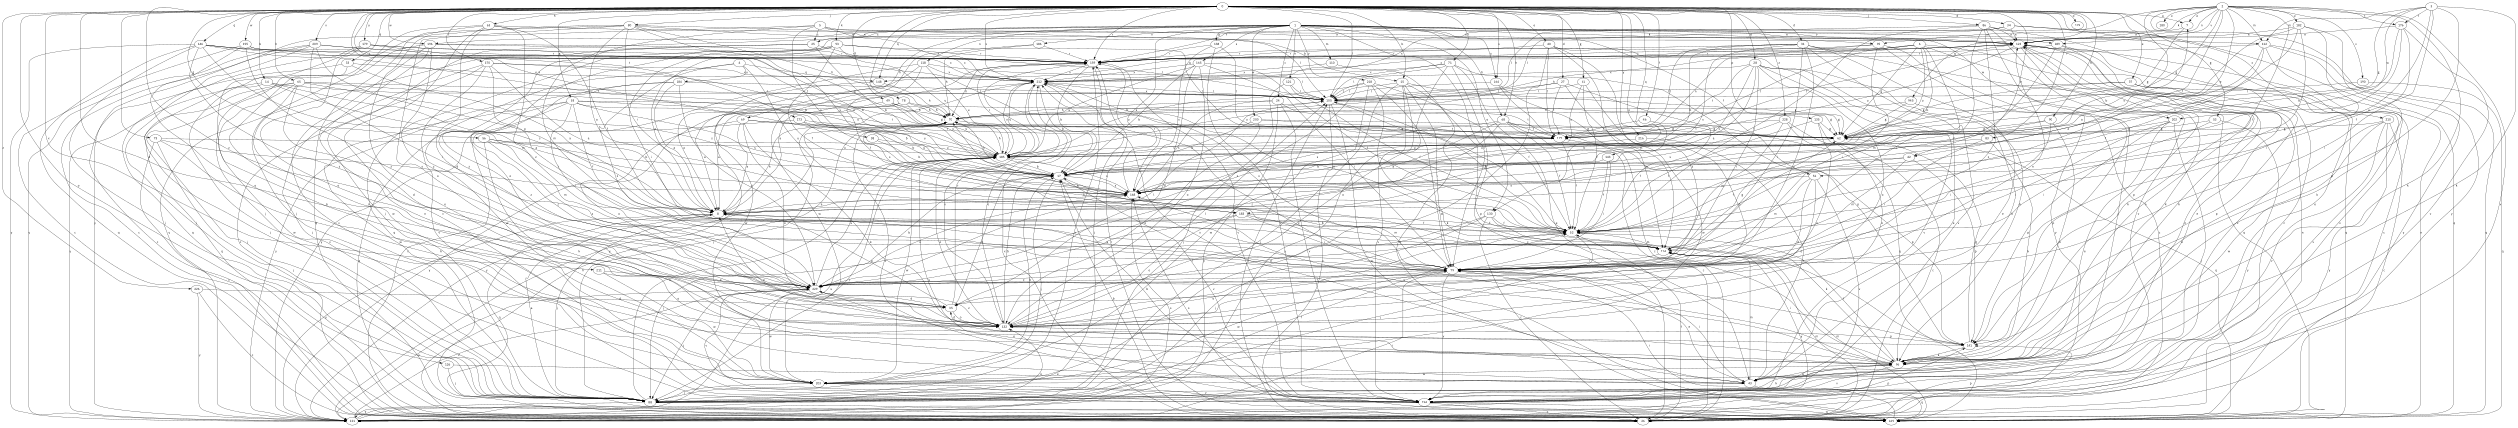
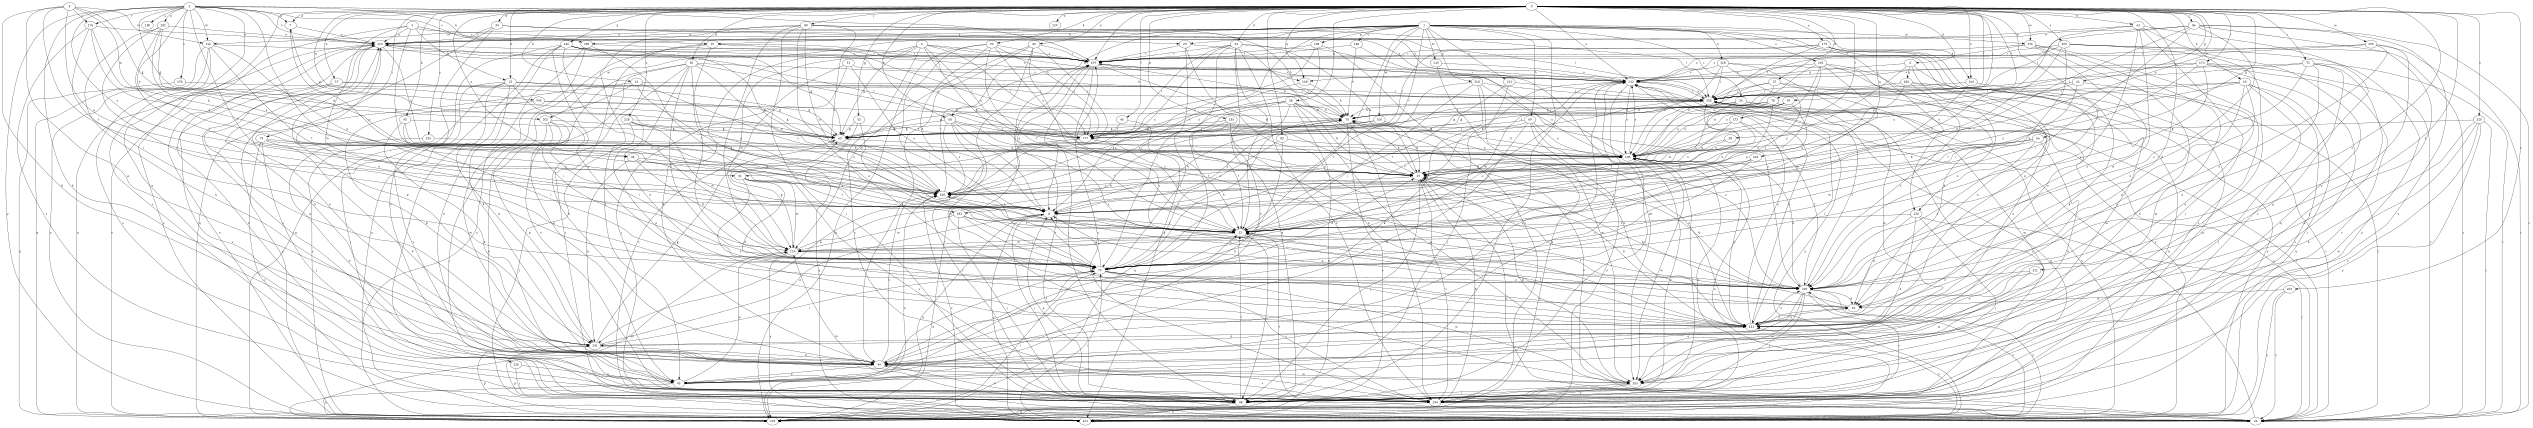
(773, 8) -> (1890, 17)
(879, 195) -> (760, 238)
